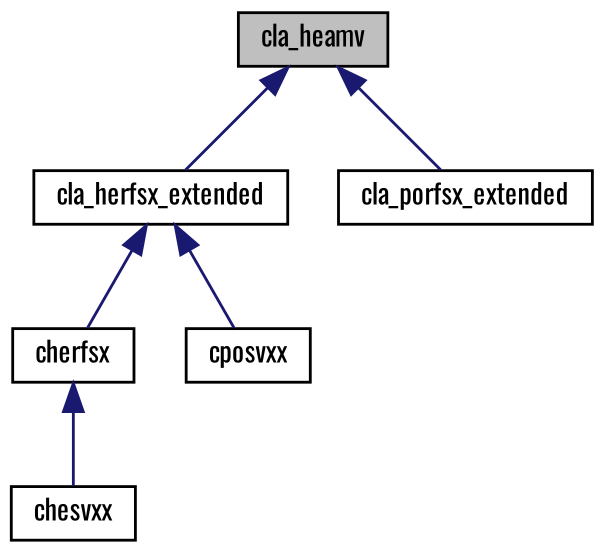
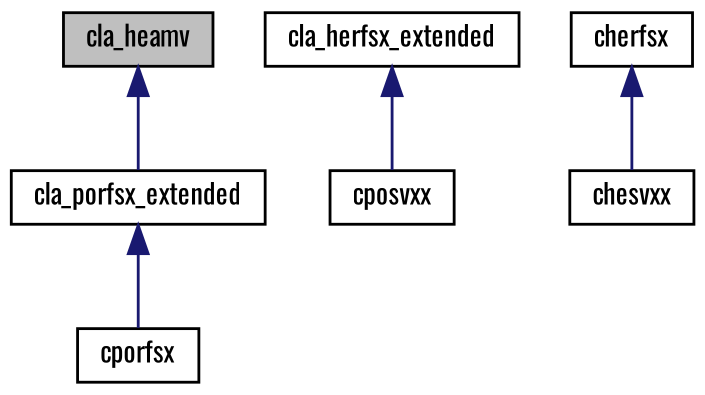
(227, 129) -> none
(110, 289) -> none
none -> (138, 355)
